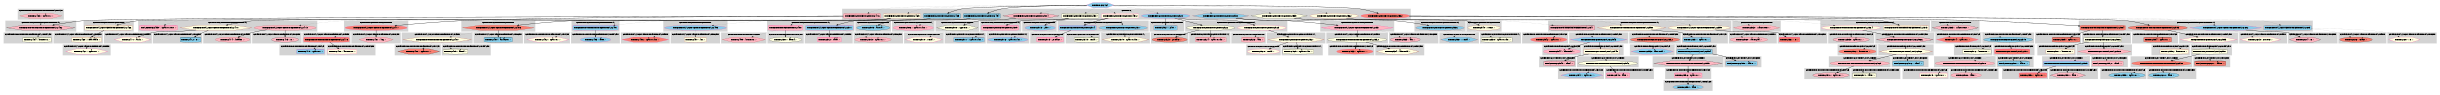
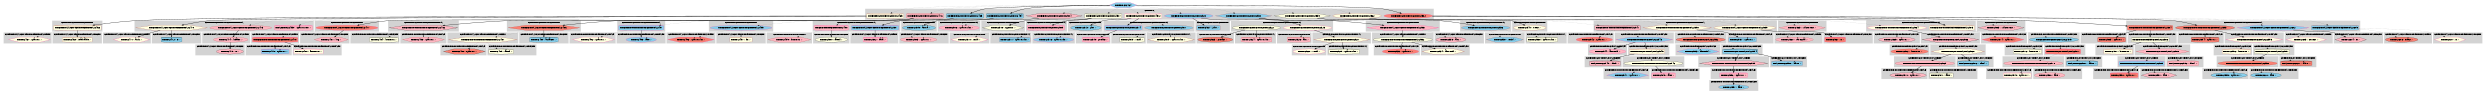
(41, 22) -> (423, 33)
(1188, 22) -> none
(1040, 28) -> (1086, 28)
(285, 33) -> (230, 45)
(87, 45) -> (49, 34)
